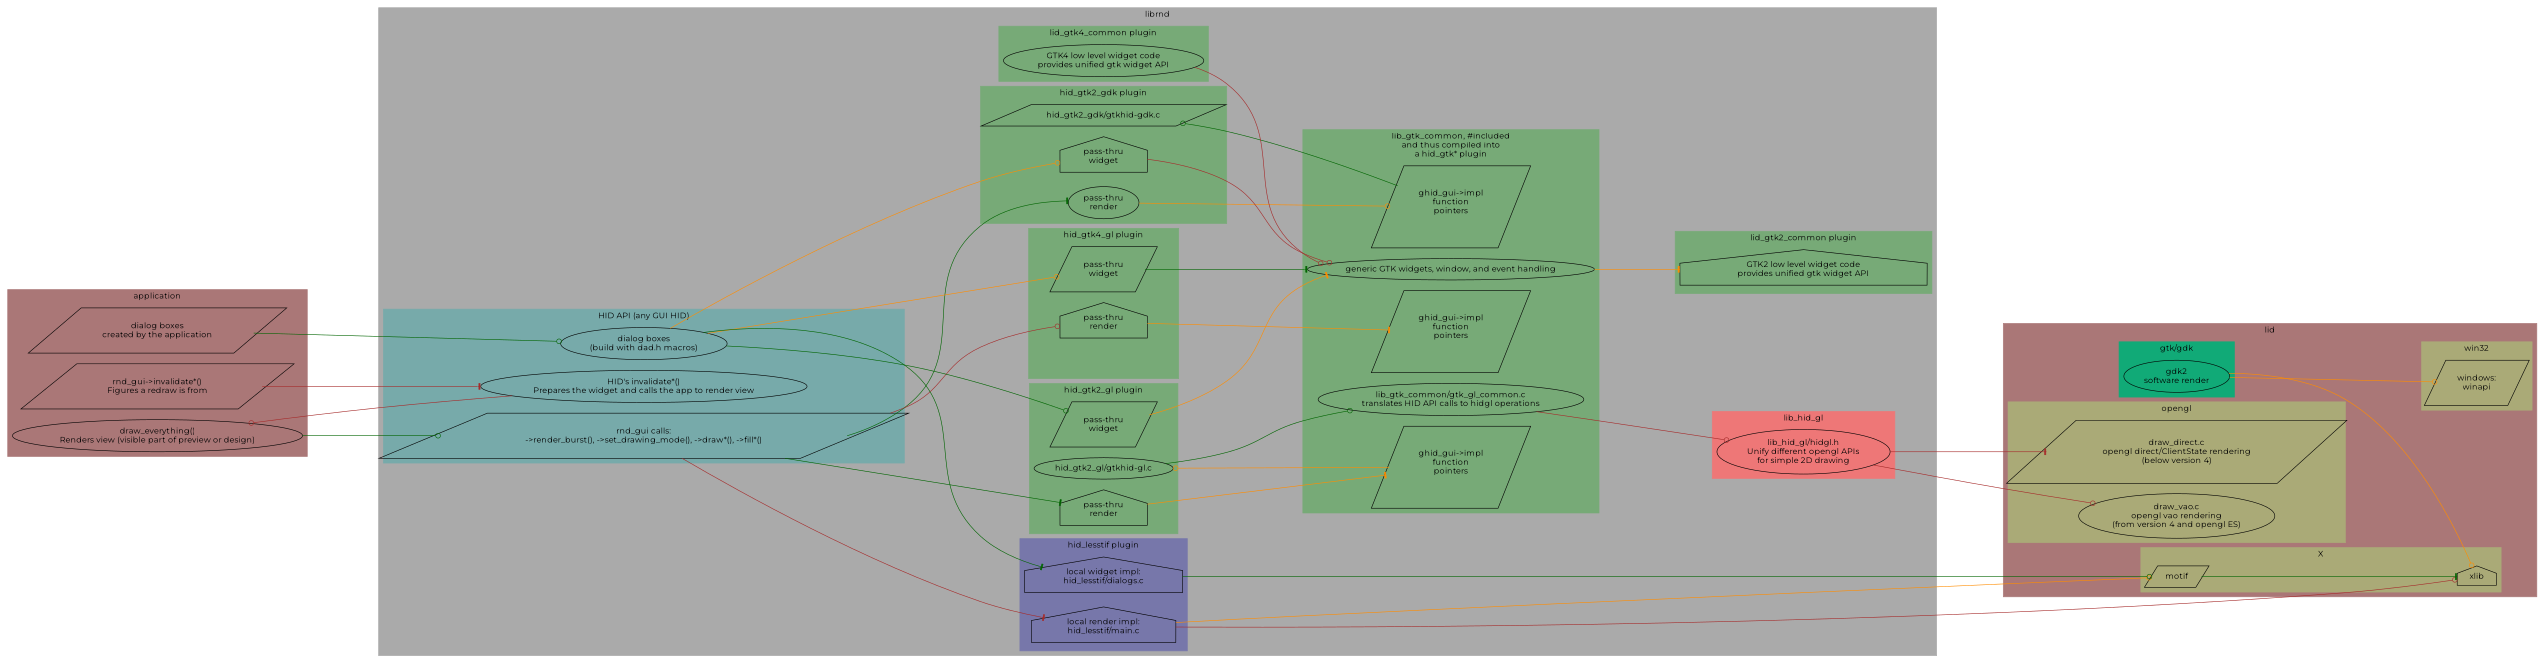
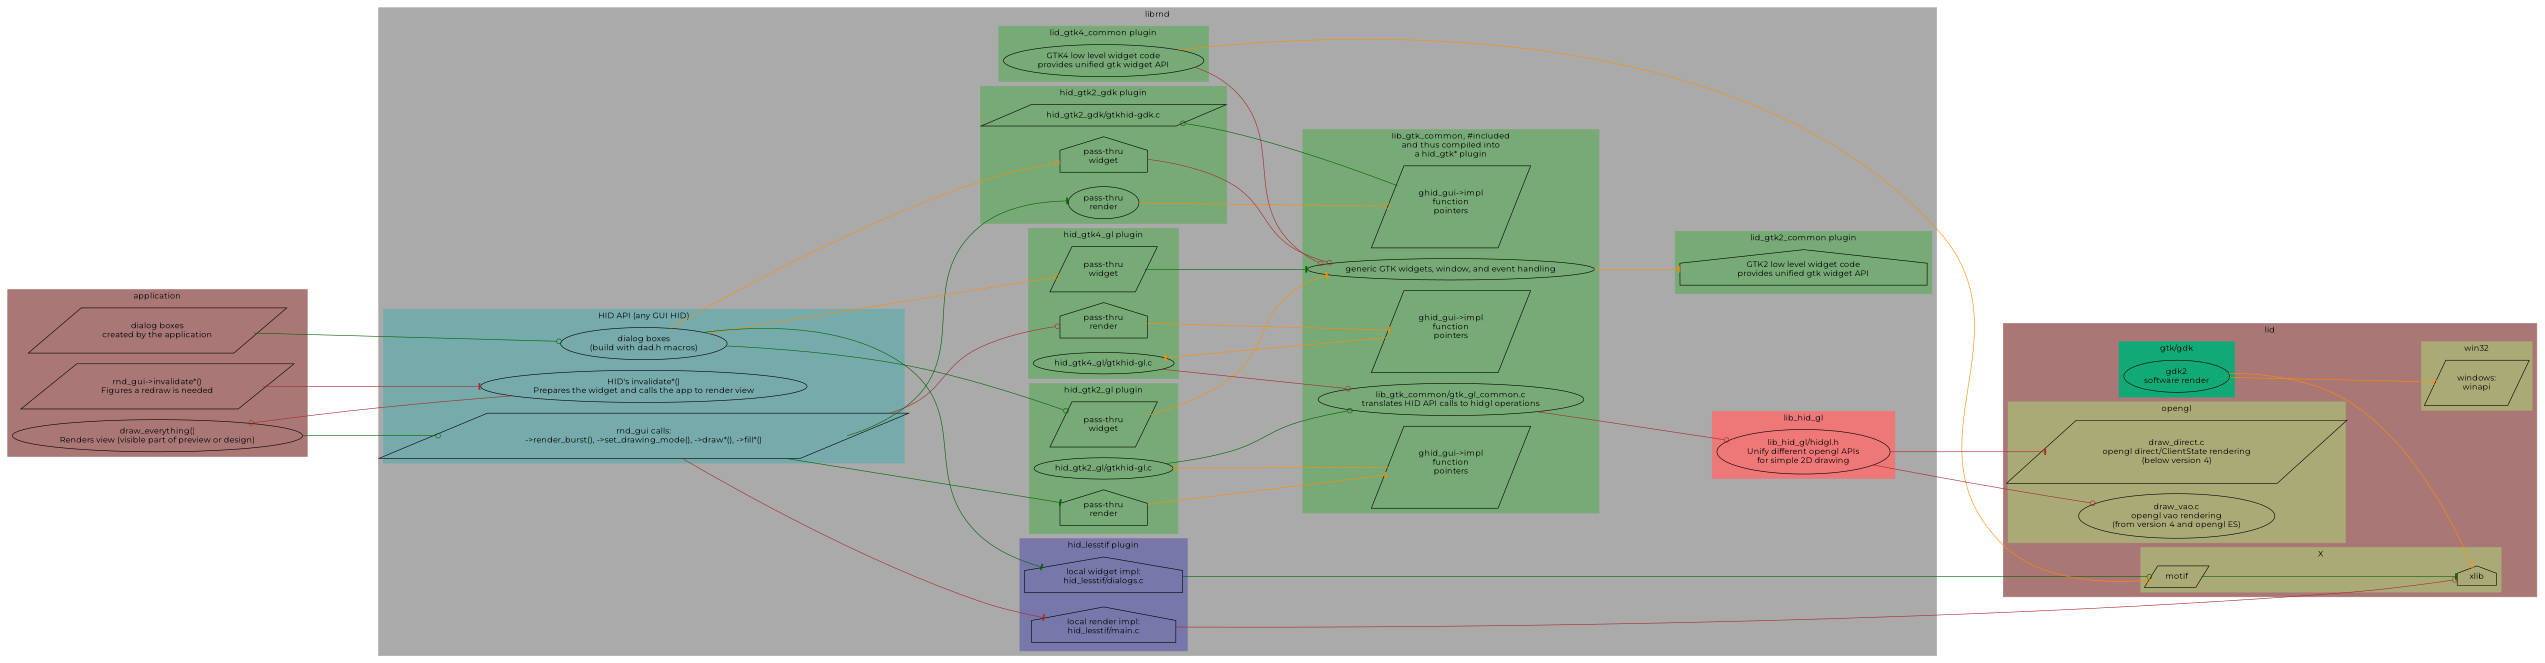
none -> (1104, 363)
(157, 386) -> (157, 386)
(1661, 599) -> (1810, 135)
